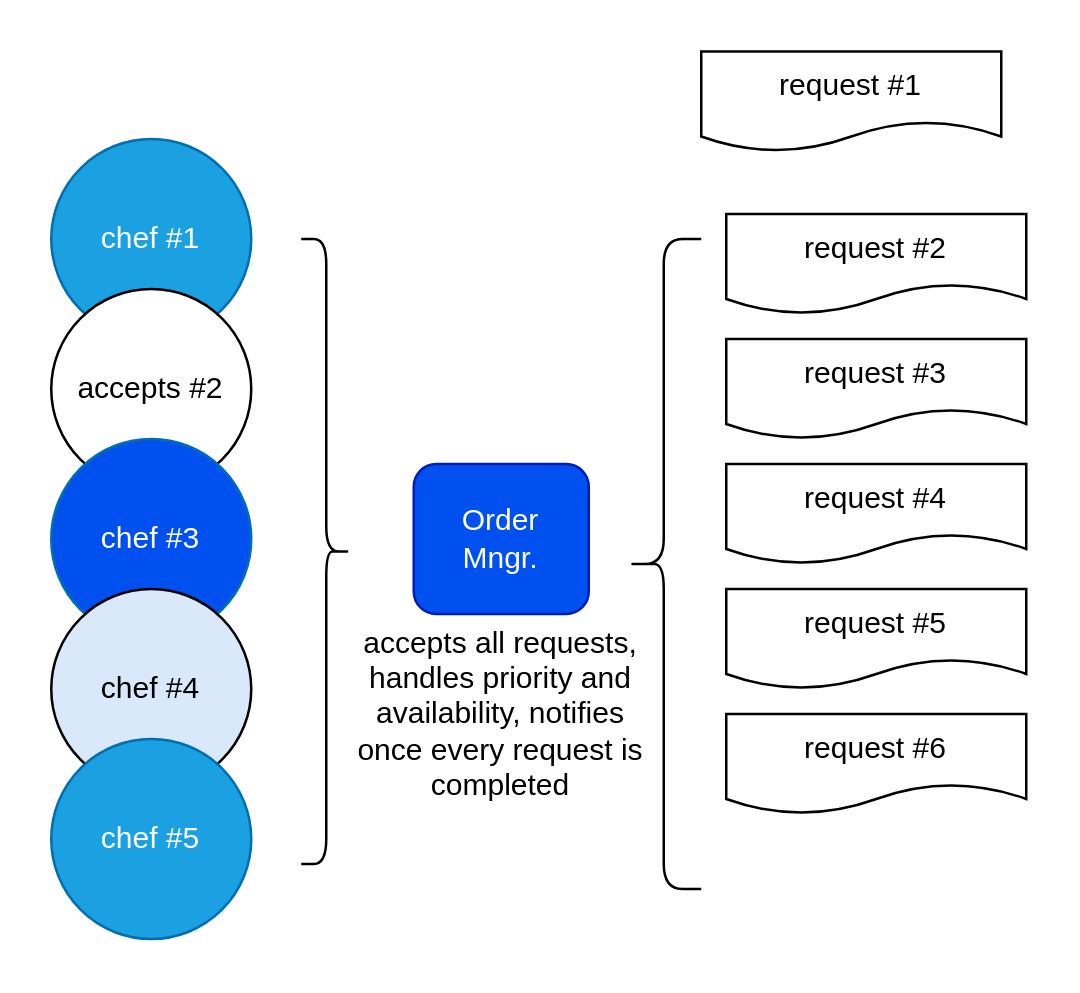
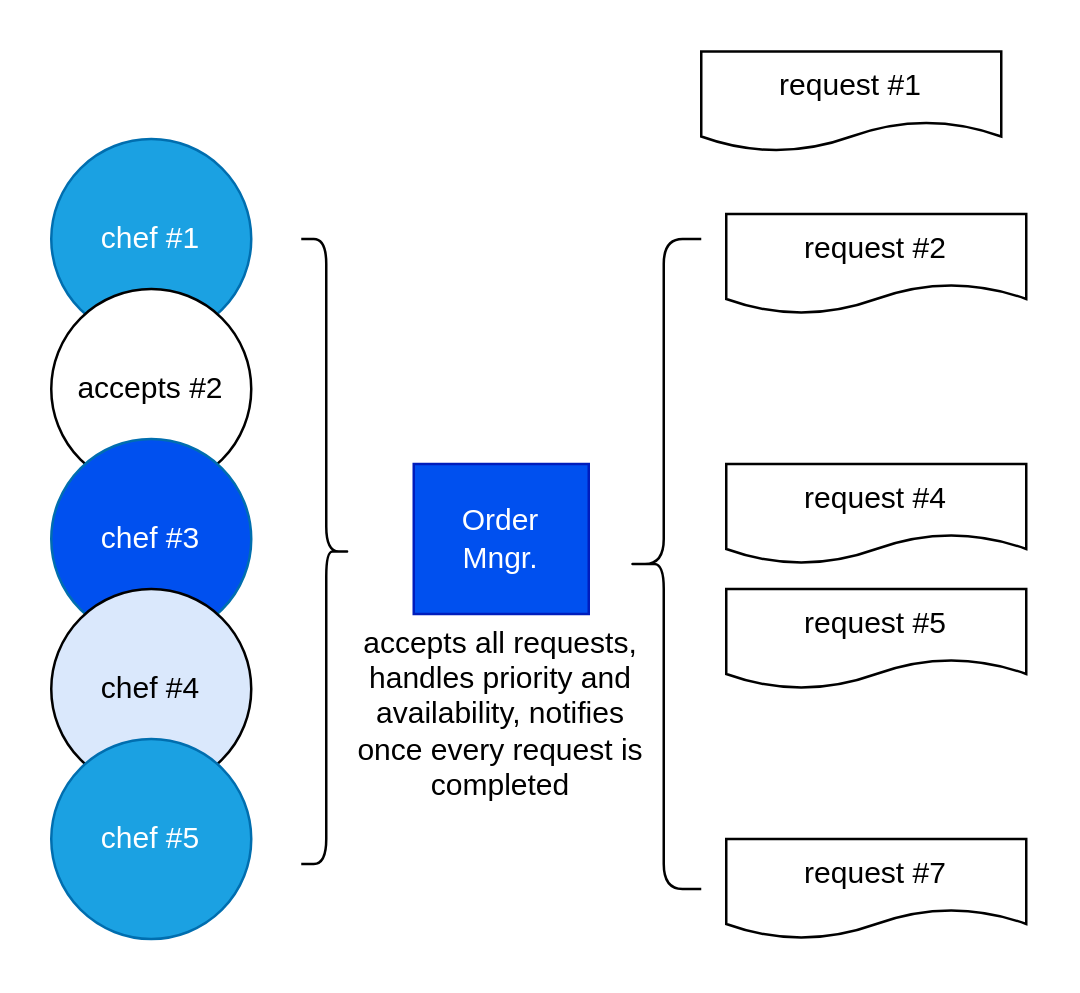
(876, 389) -> none
(501, 539) -> (501, 539)
(876, 764) -> none
none -> (876, 889)
